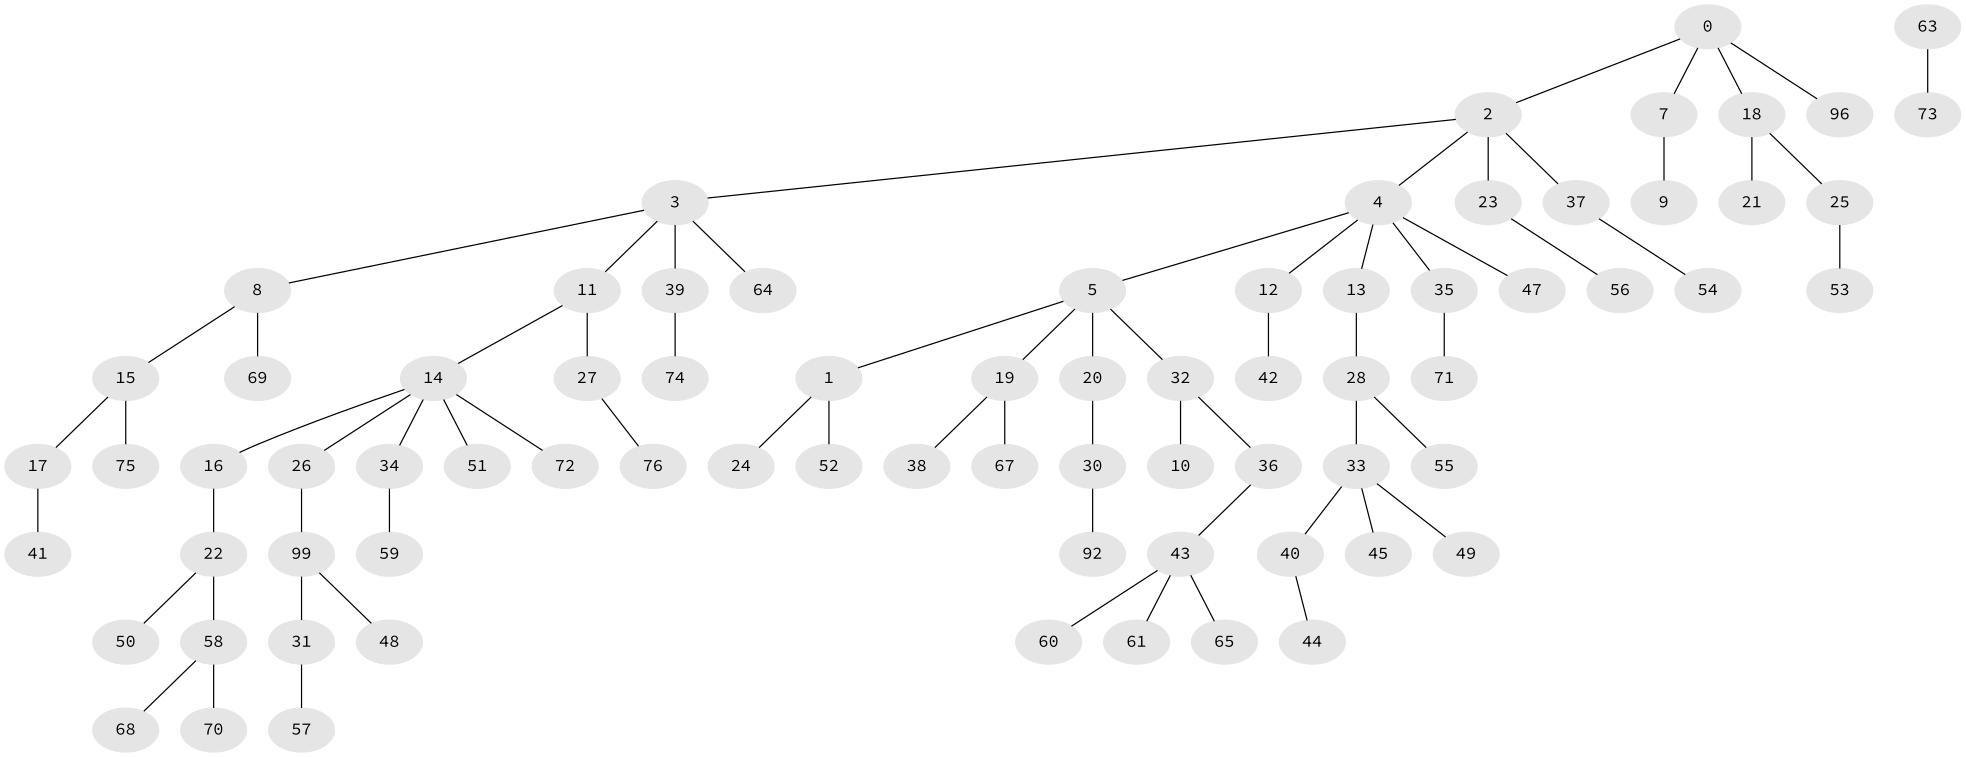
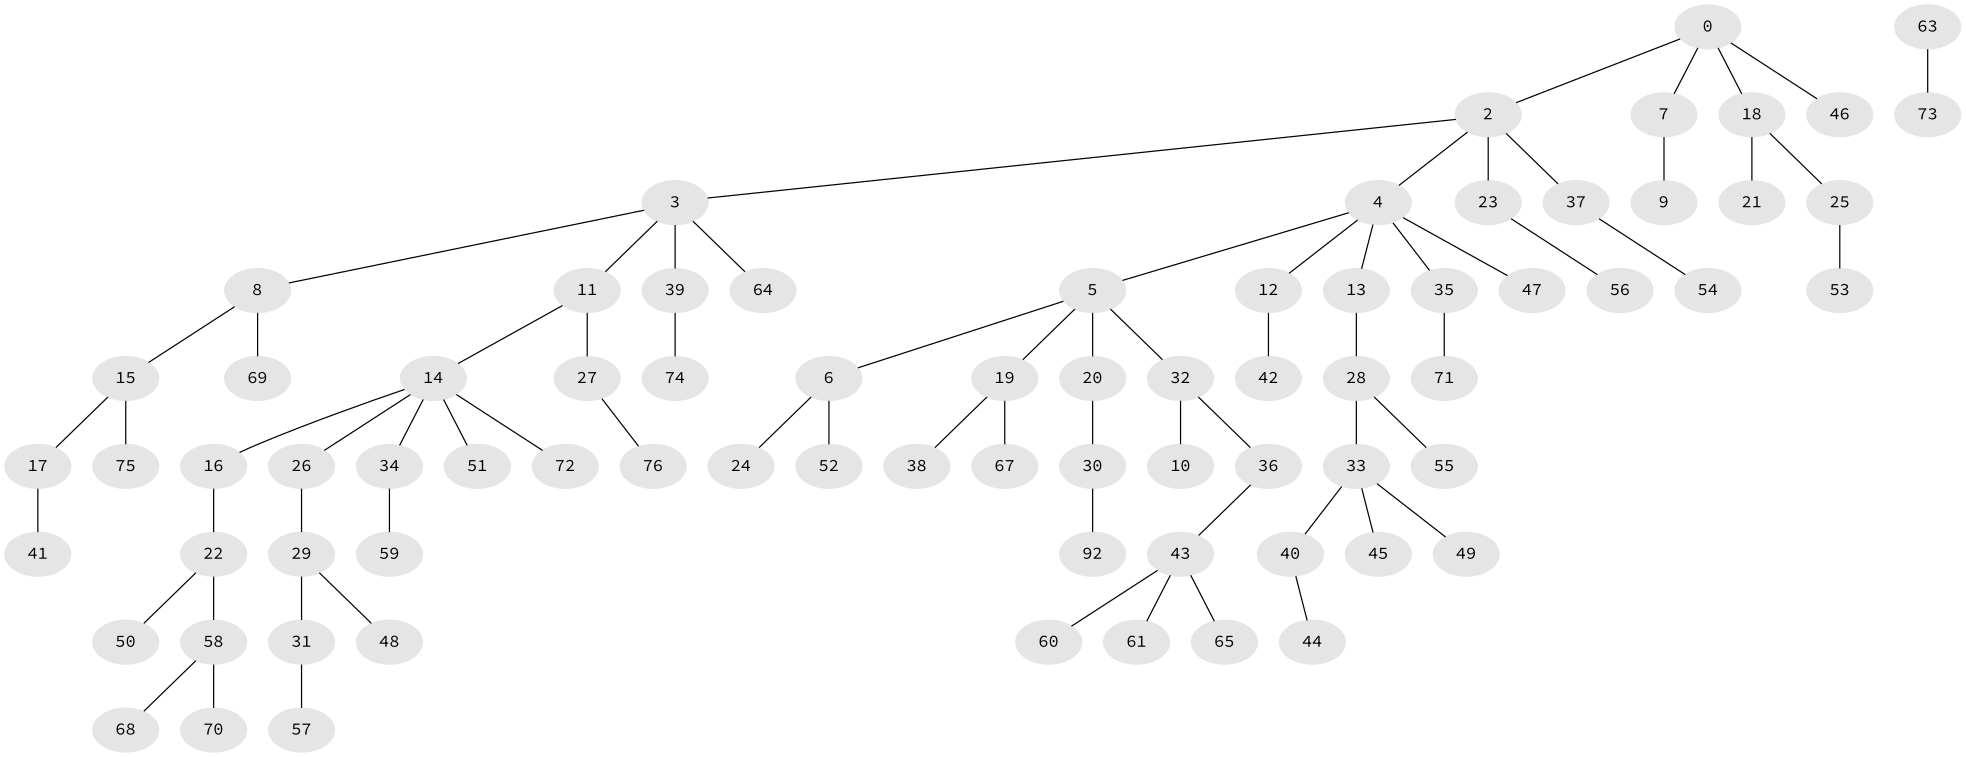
(1840, 115) -> (1840, 115)
(829, 378) -> (829, 378)
(302, 554) -> (302, 554)
